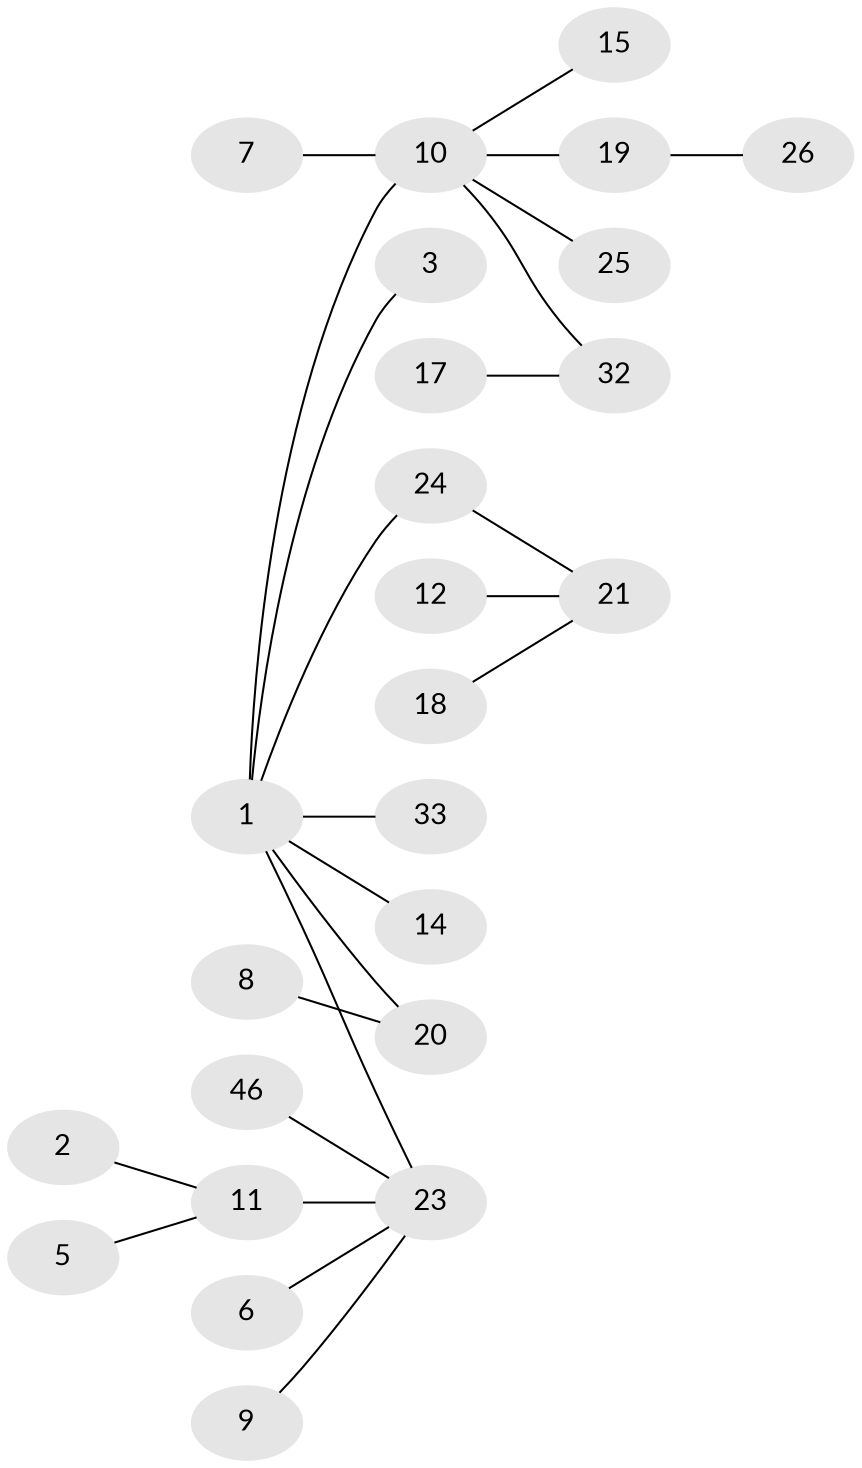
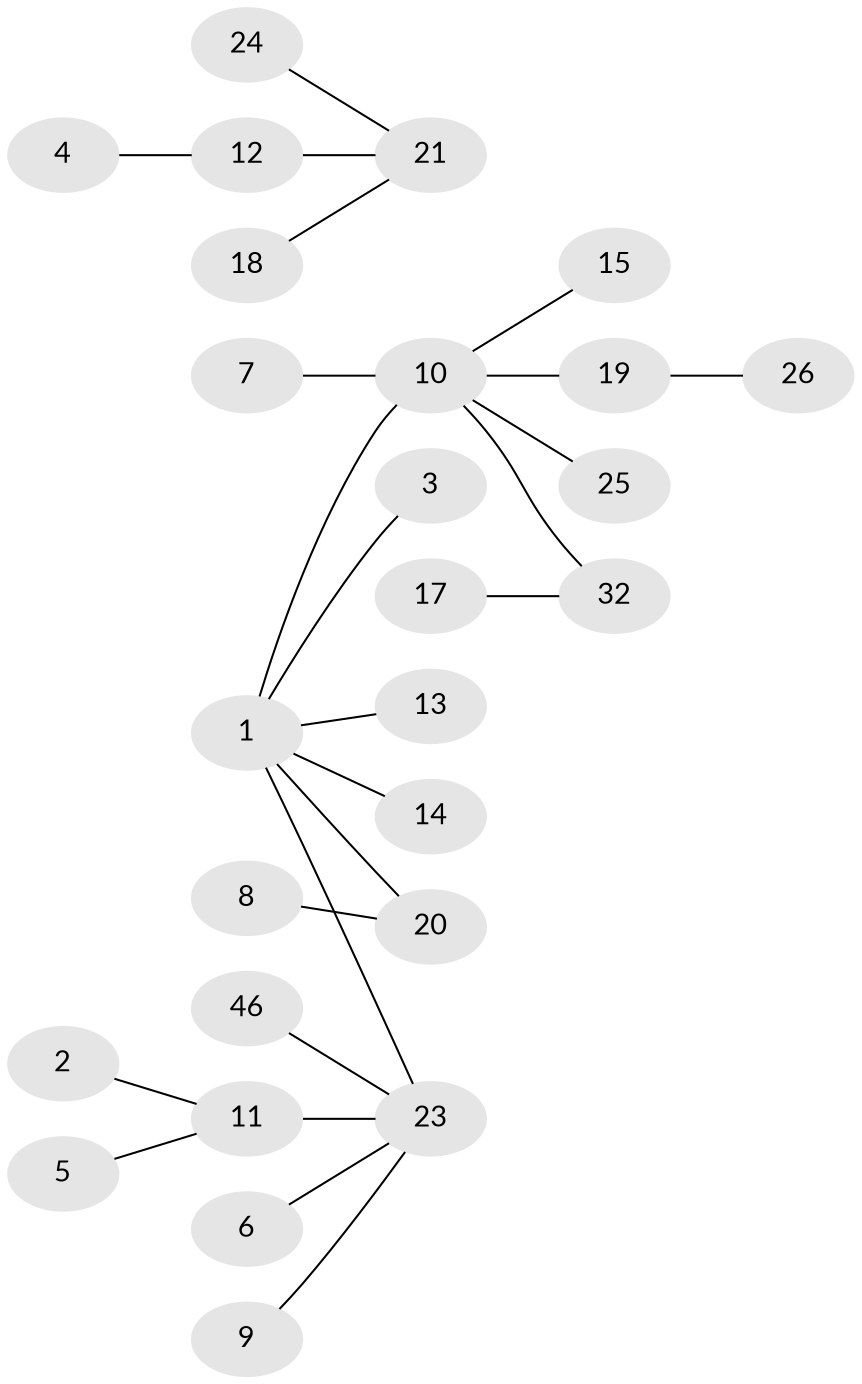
none -> (63, 155)
(318, 642) -> none
(431, 817) -> (431, 706)
